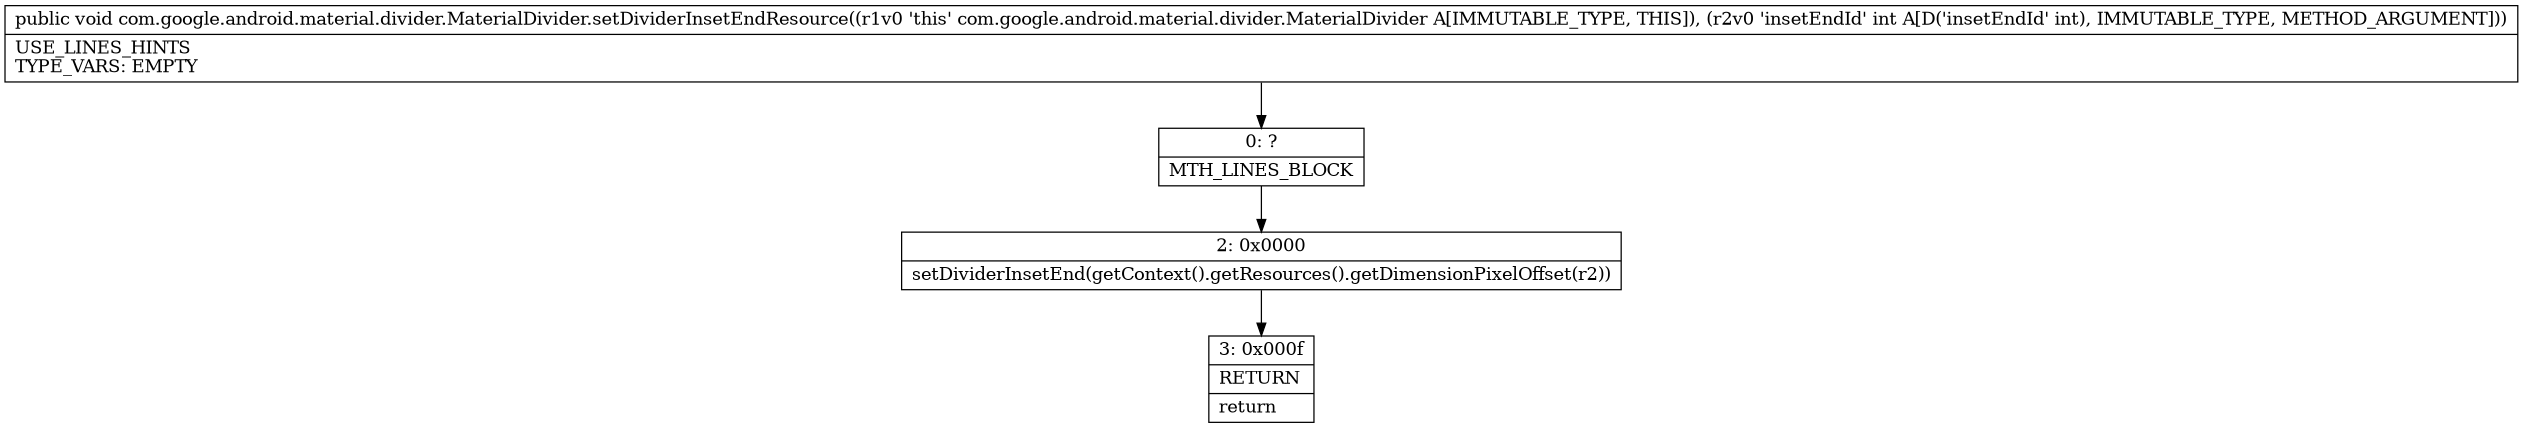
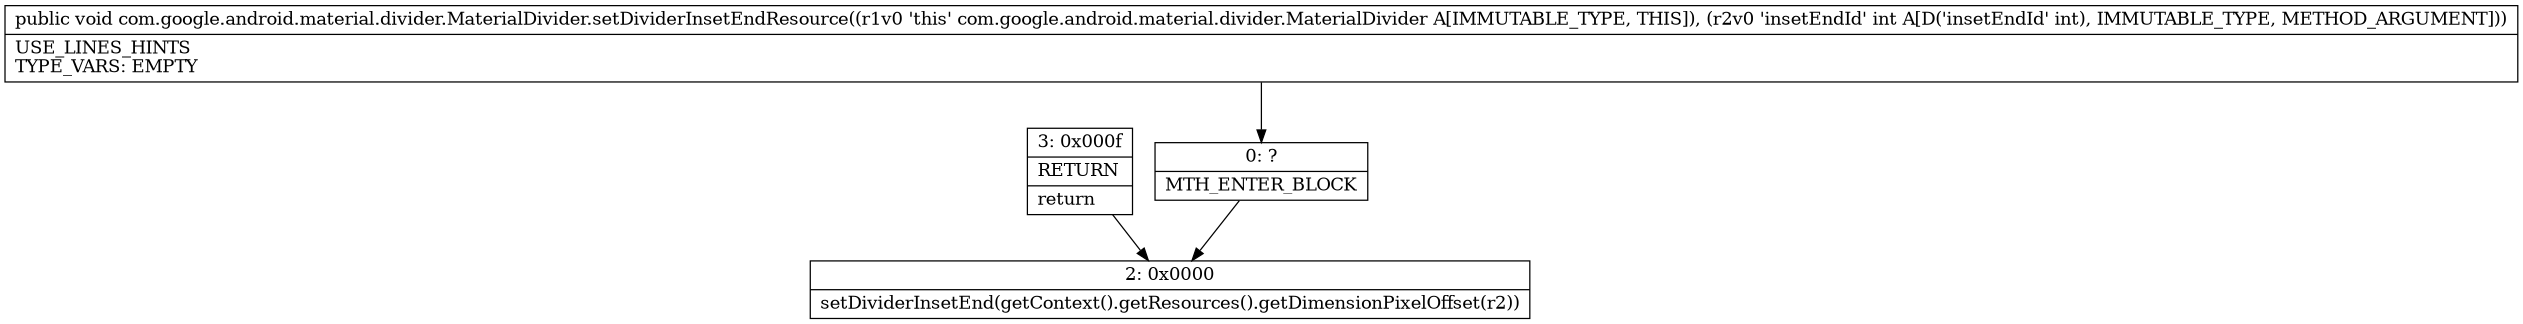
(1261, 171) -> (1261, 185)
(1261, 307) -> (1127, 233)
